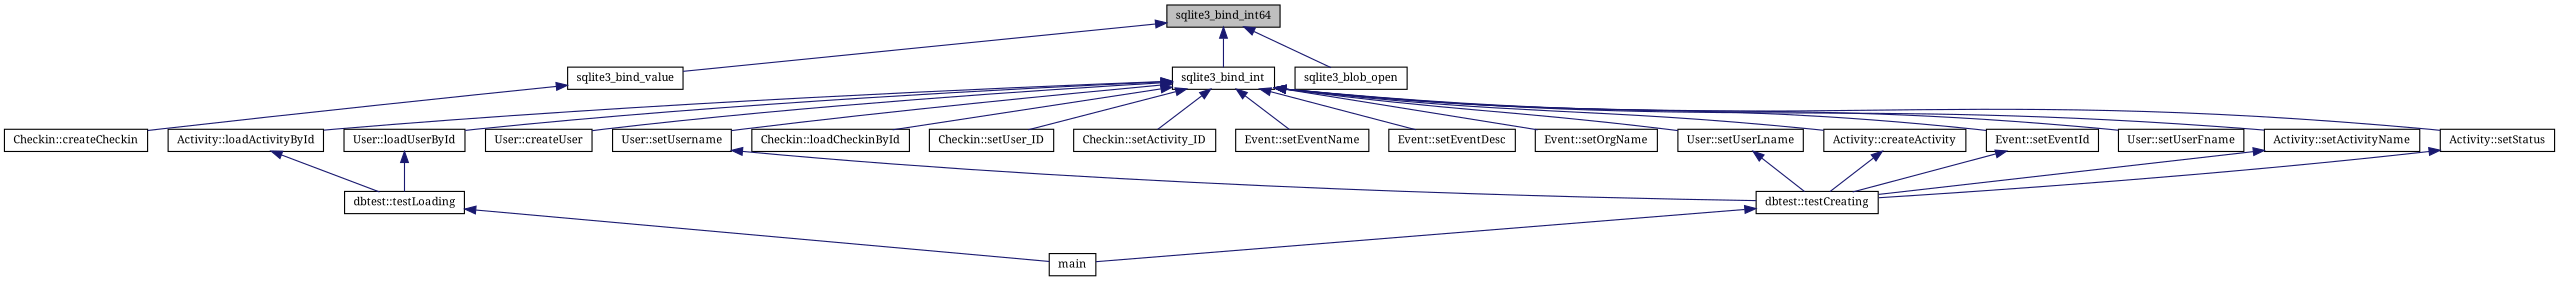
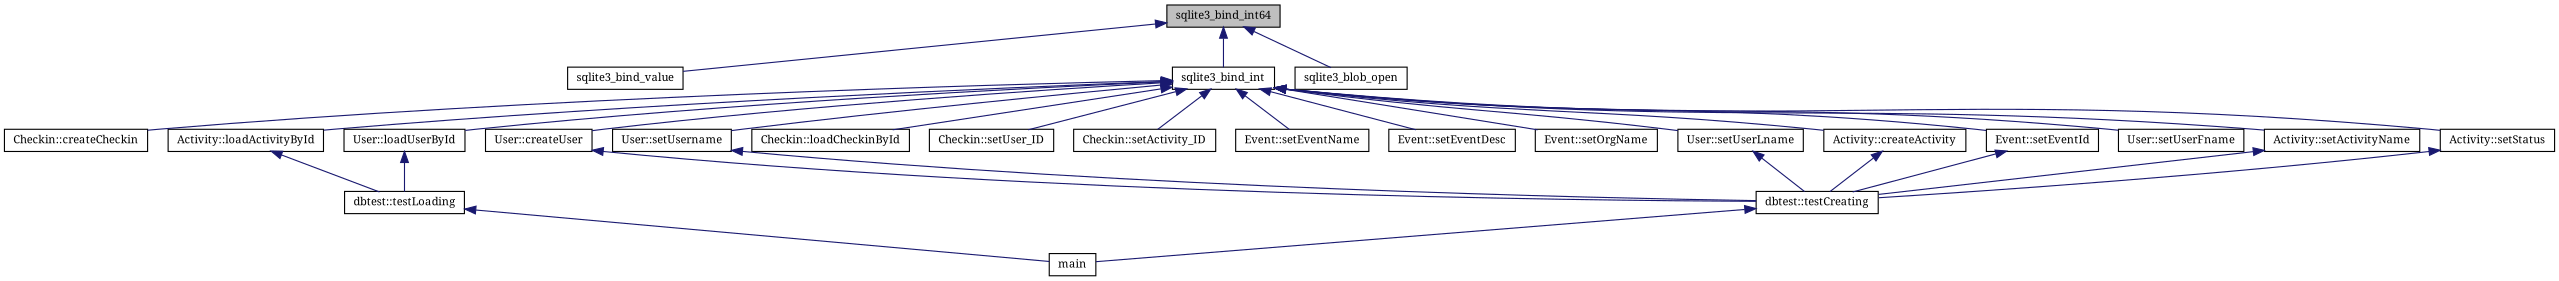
(352, 108) -> (654, 98)
none -> (1179, 188)
